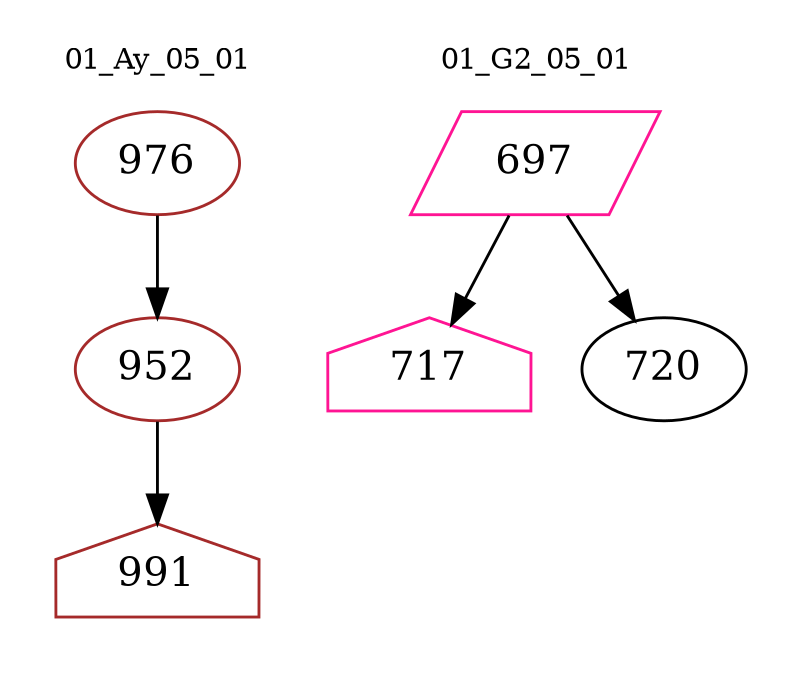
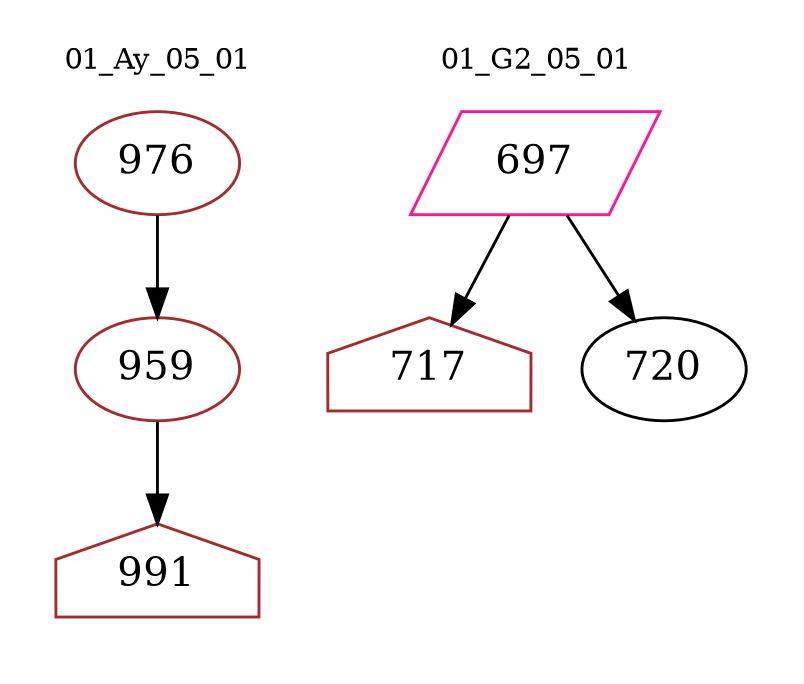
(157, 369) -> (157, 369)
(429, 369) -> (429, 369)
